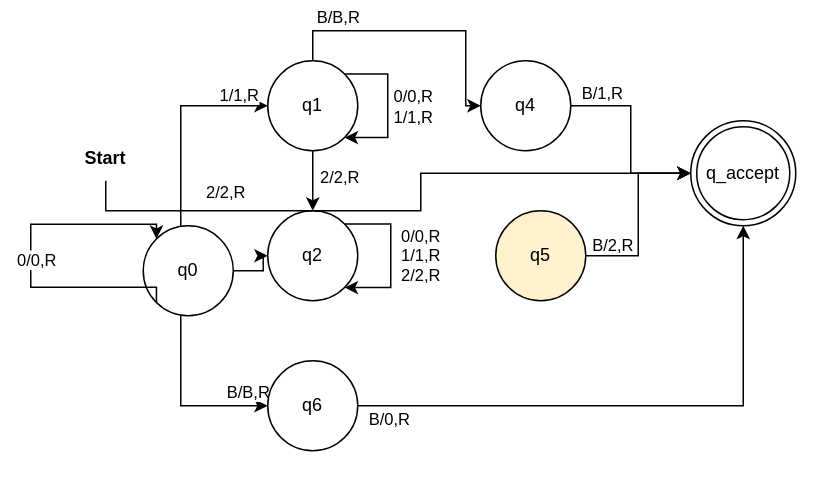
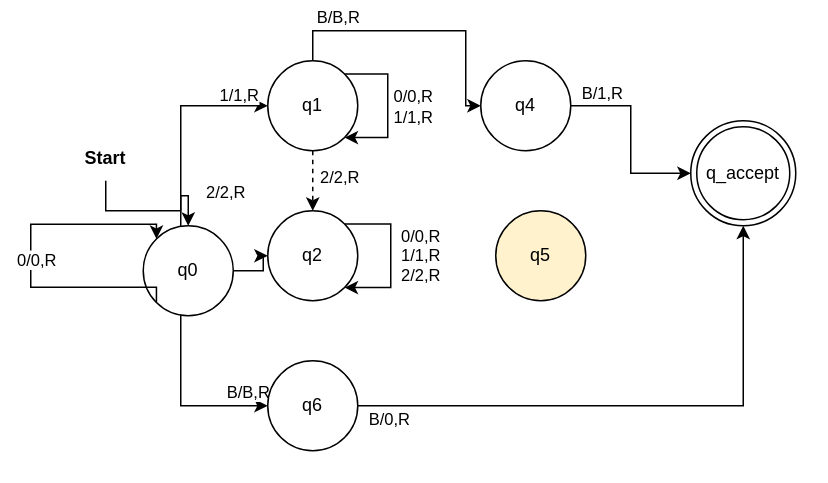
(454, 173) -> (188, 203)
(313, 175) -> (313, 175)
(638, 243) -> none
